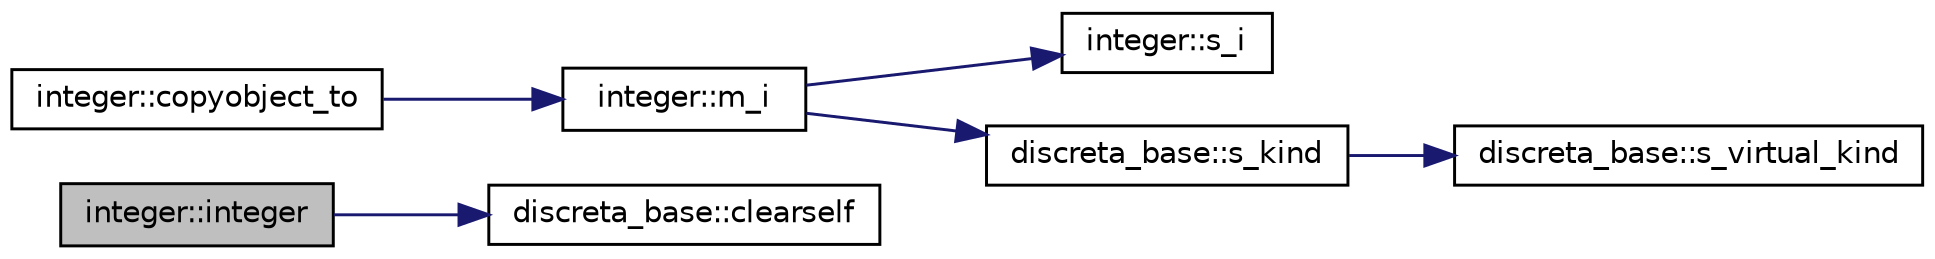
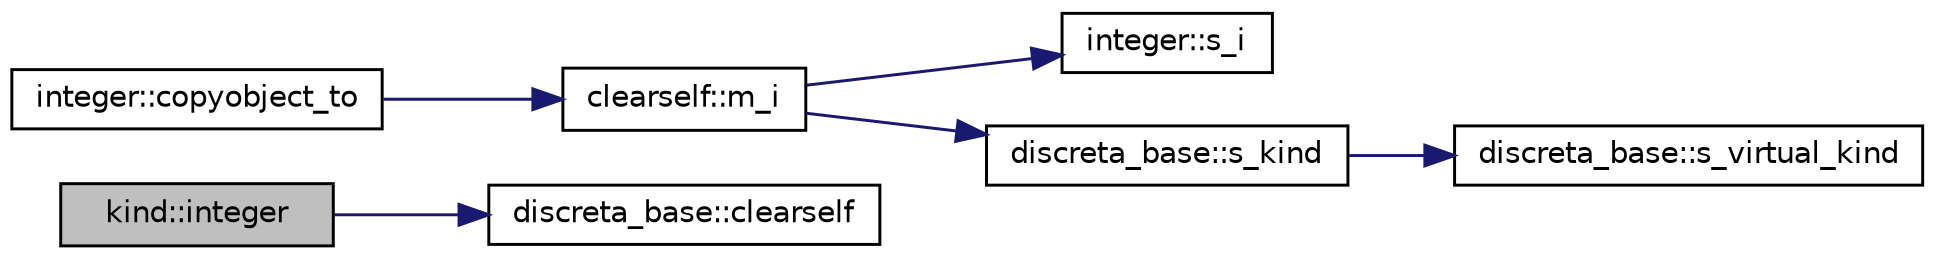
(684, 99) -> (684, 99)
(197, 215) -> (197, 215)
